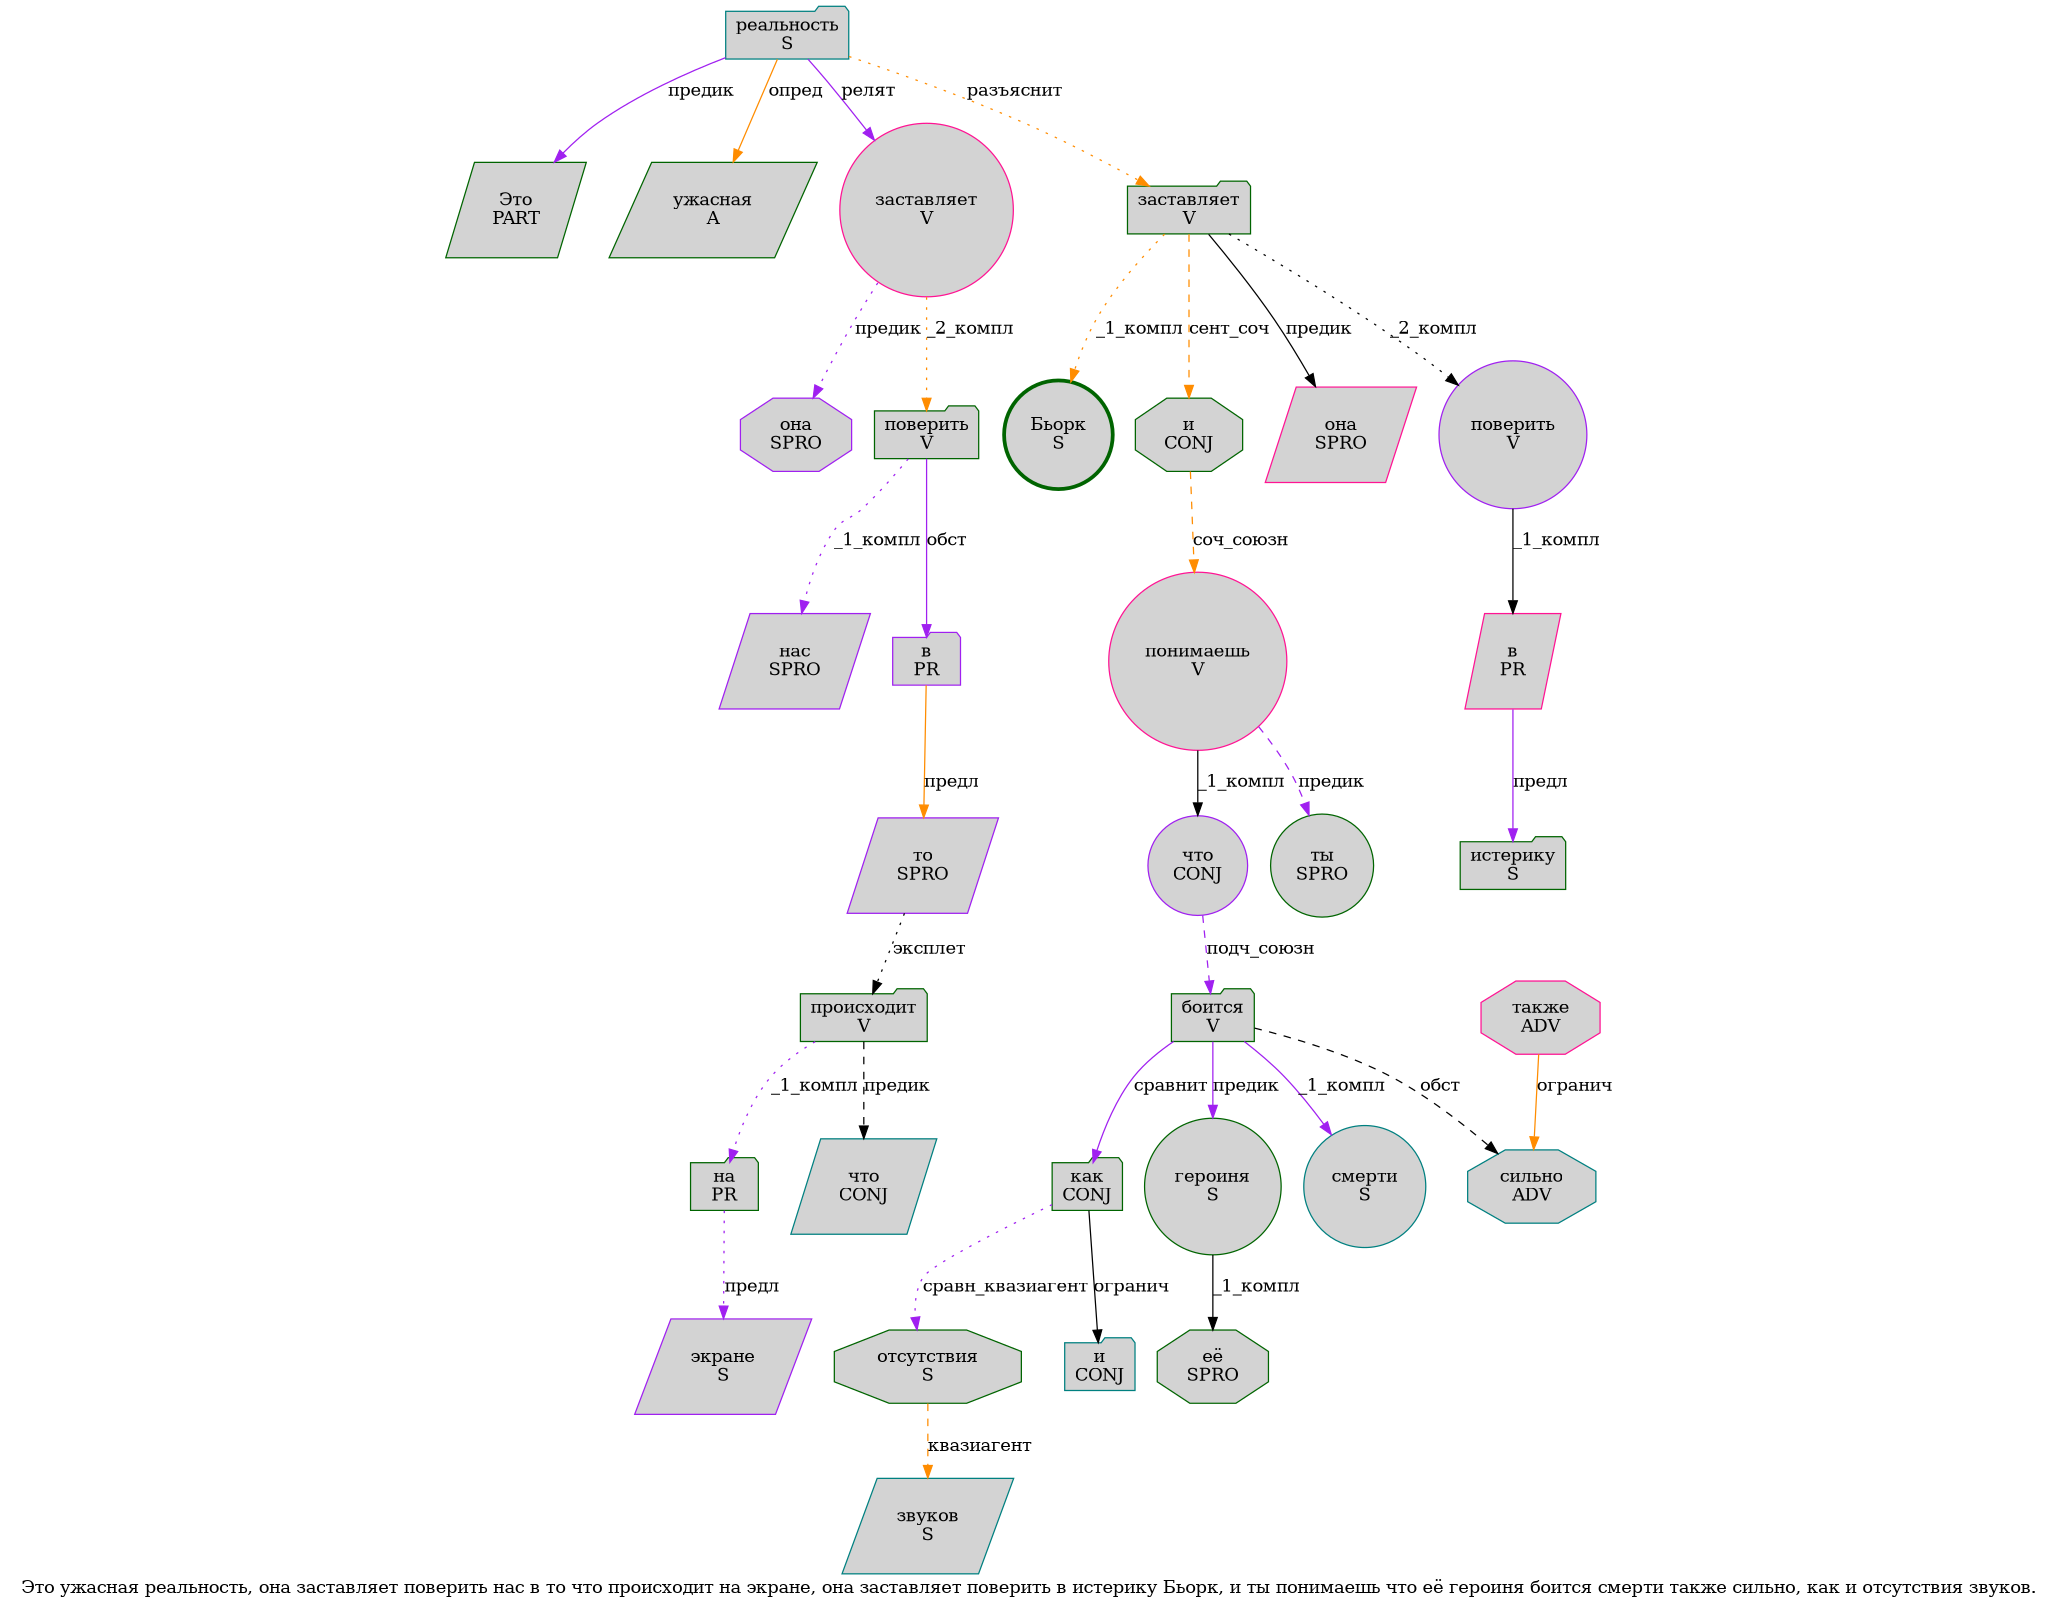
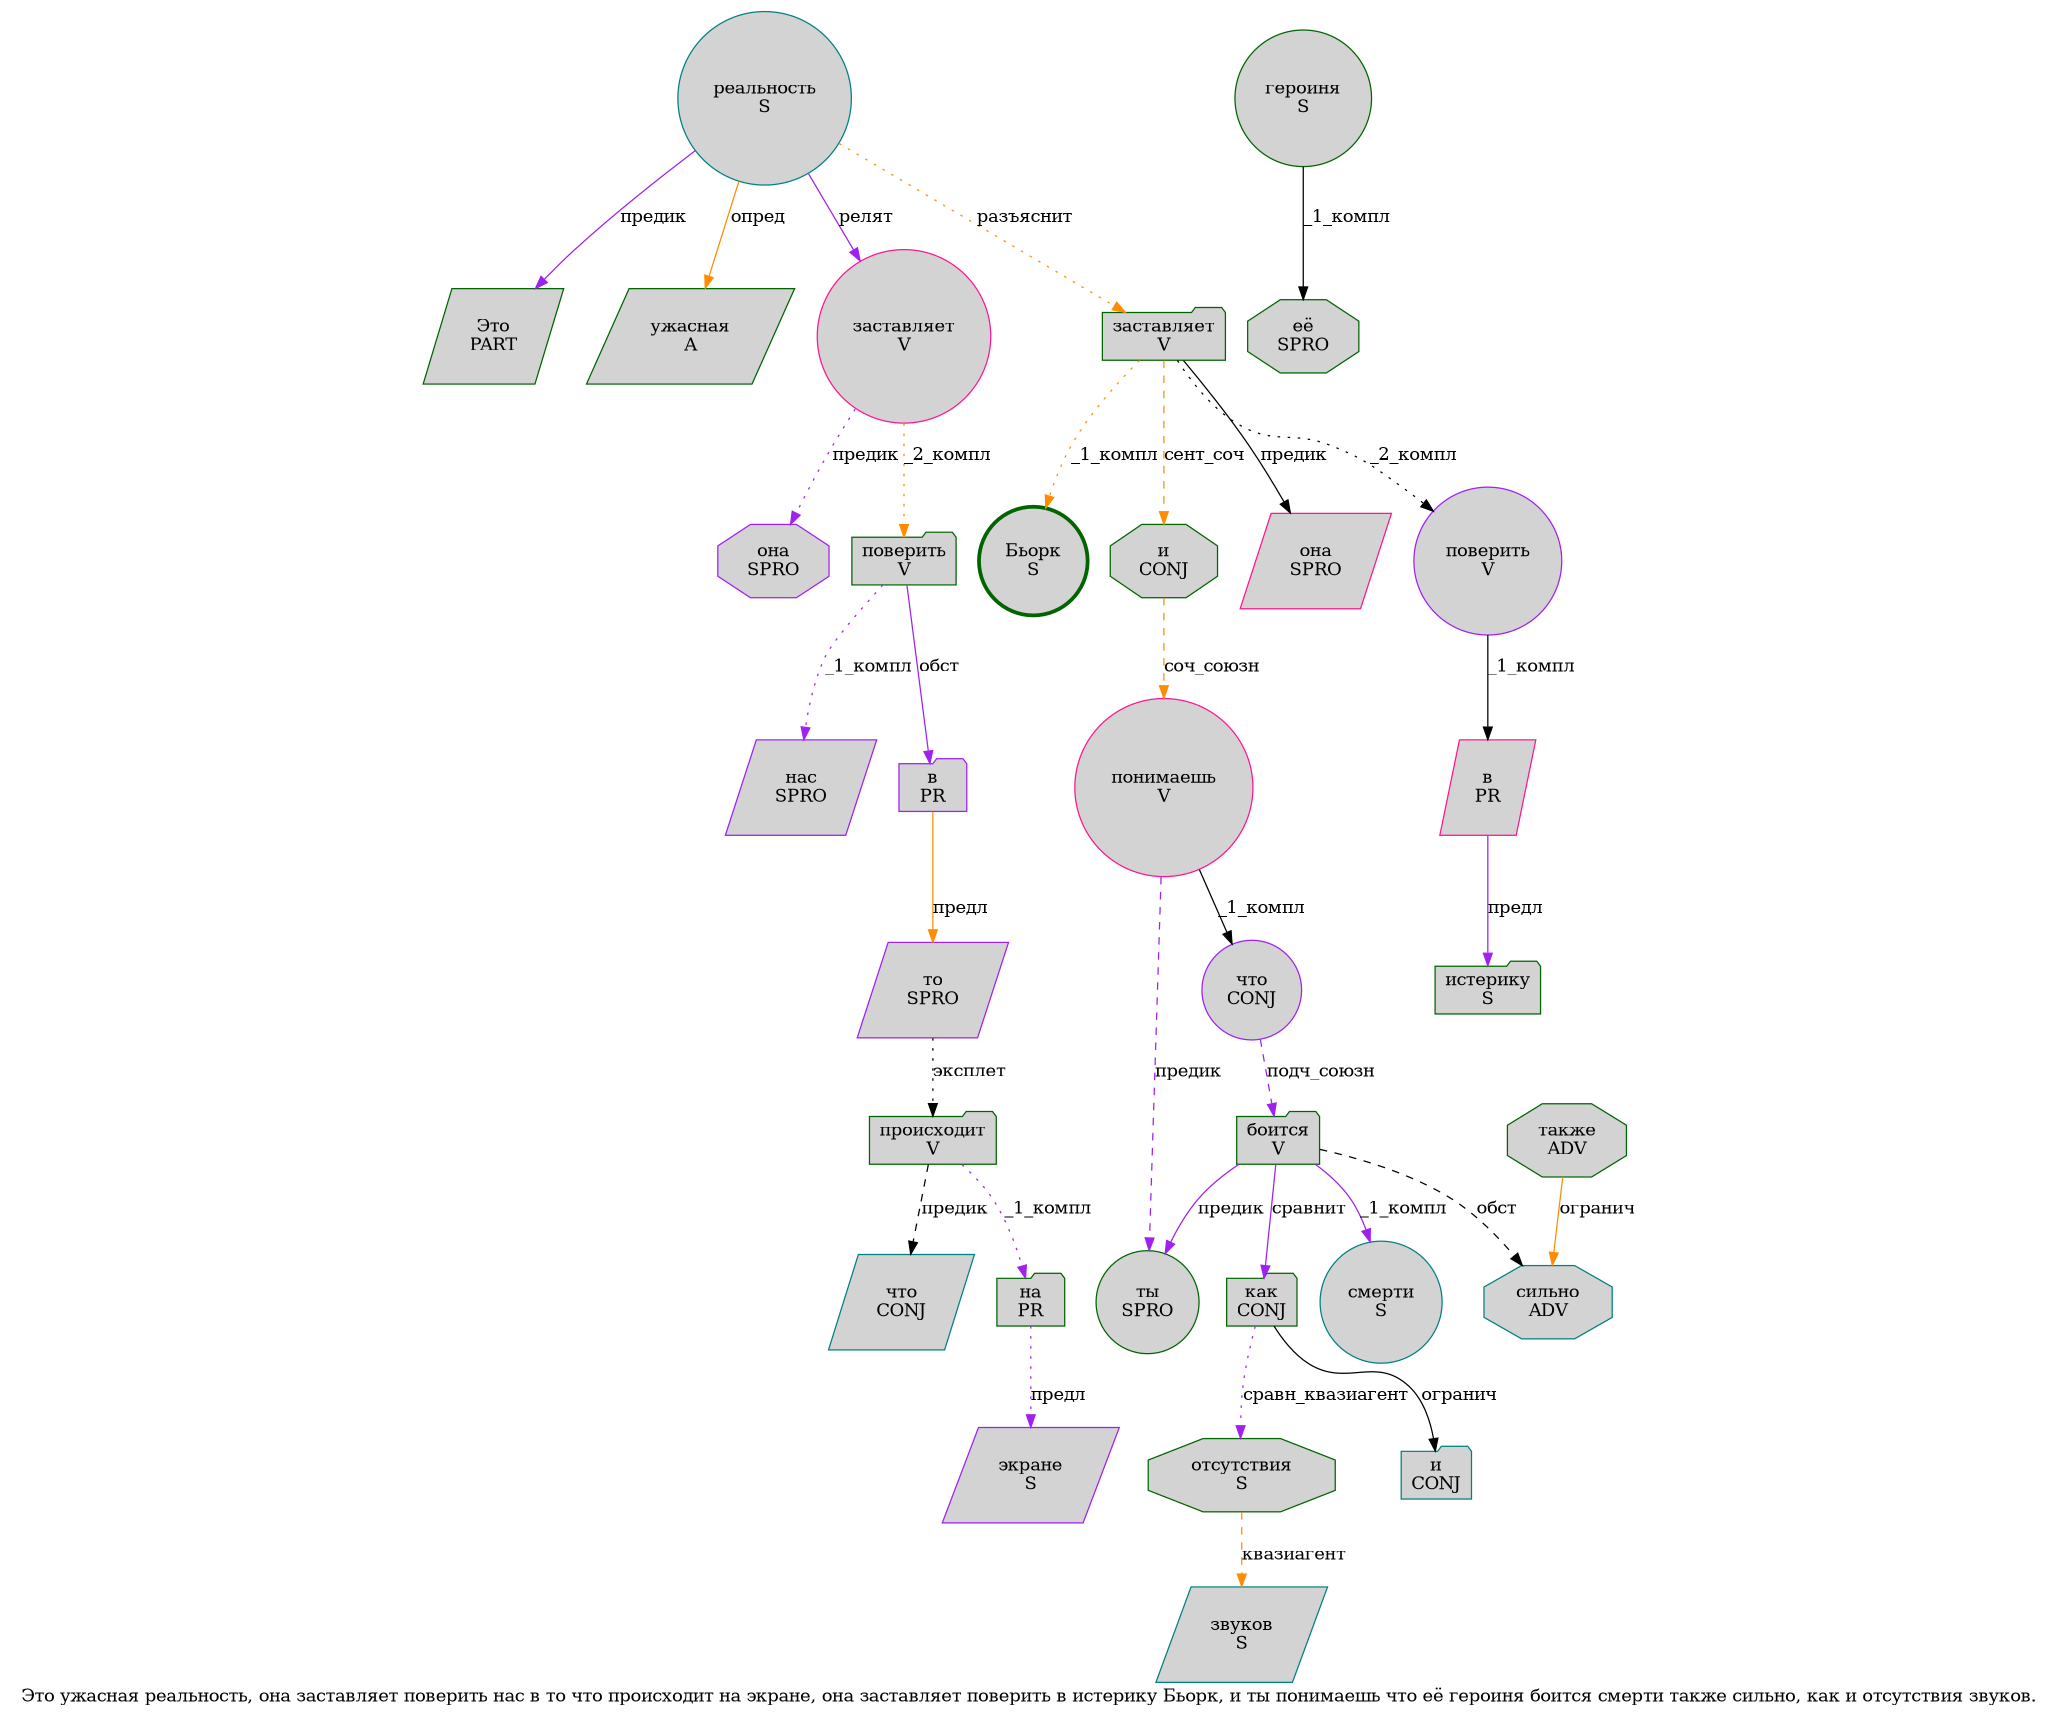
(787, 35) -> (765, 98)
(1541, 1018) -> (1567, 1140)
(1213, 1073) -> (1199, 1198)
